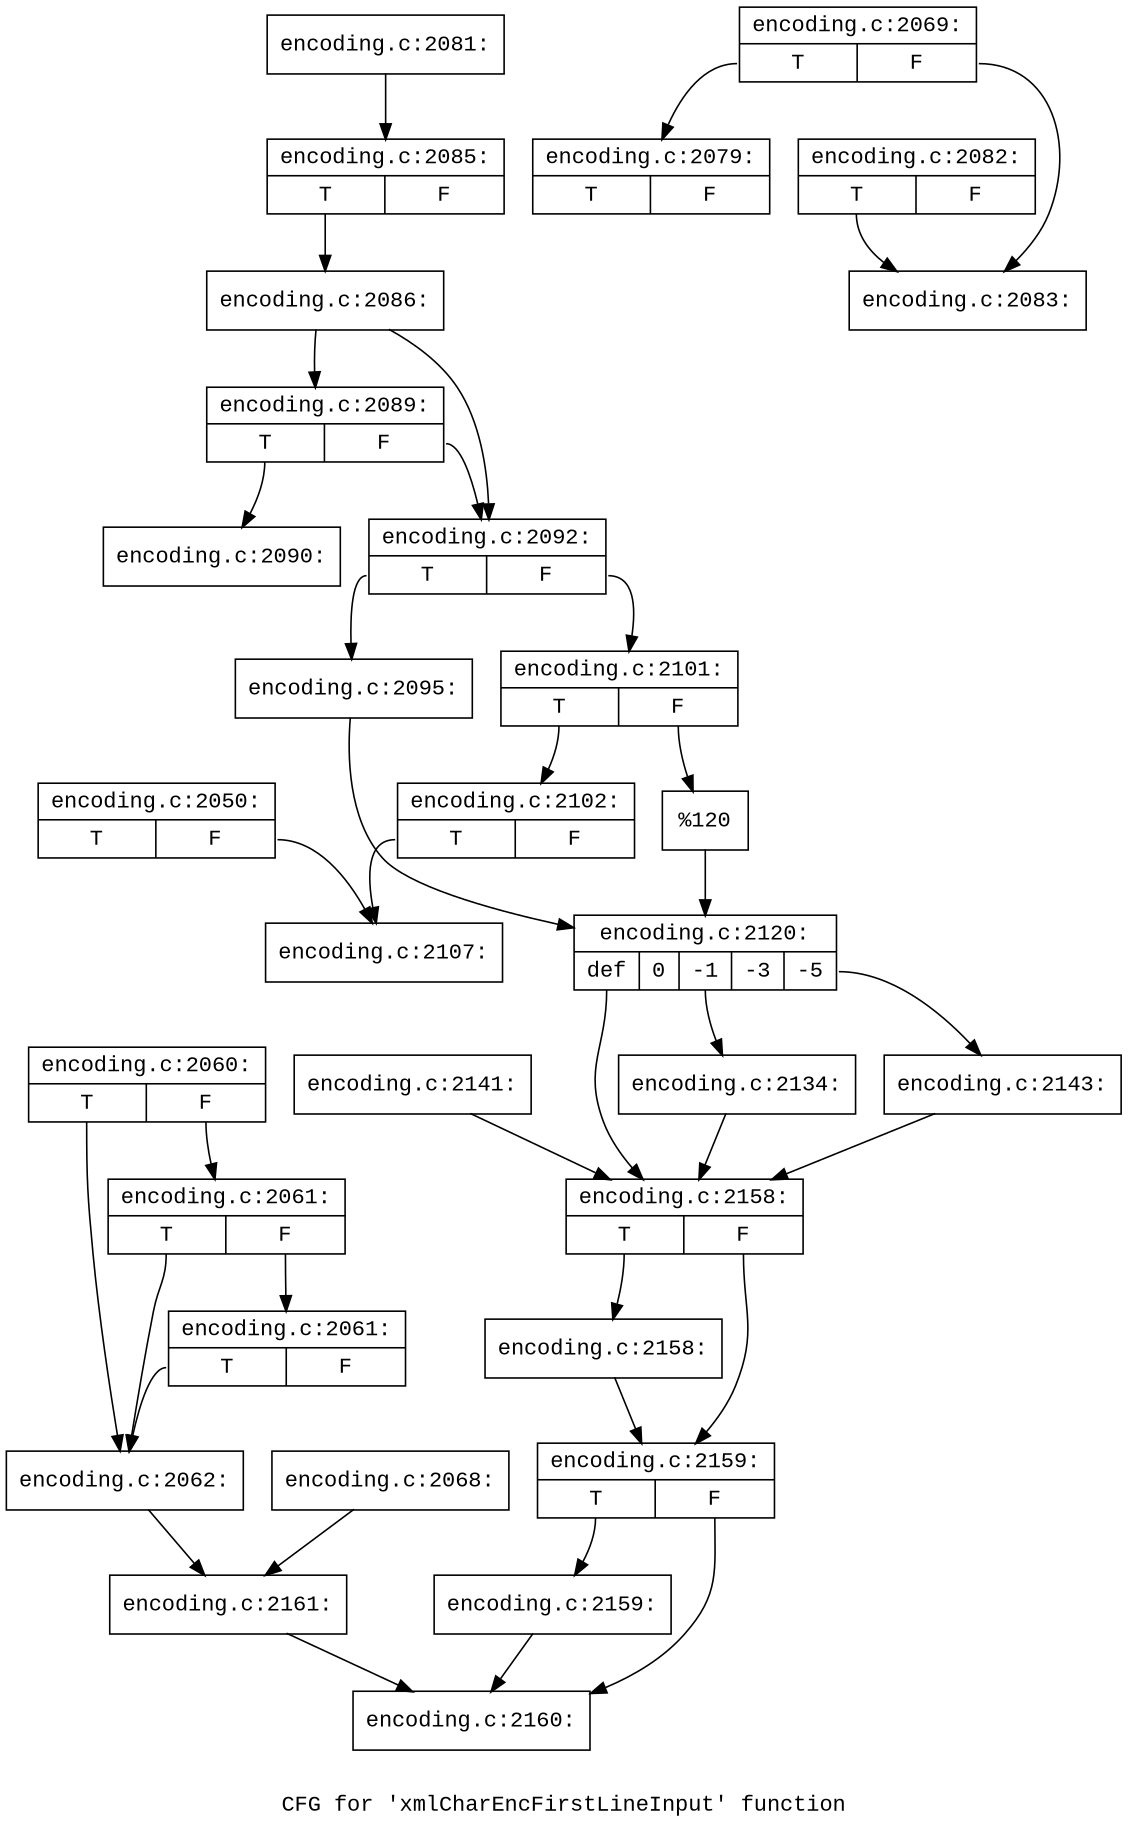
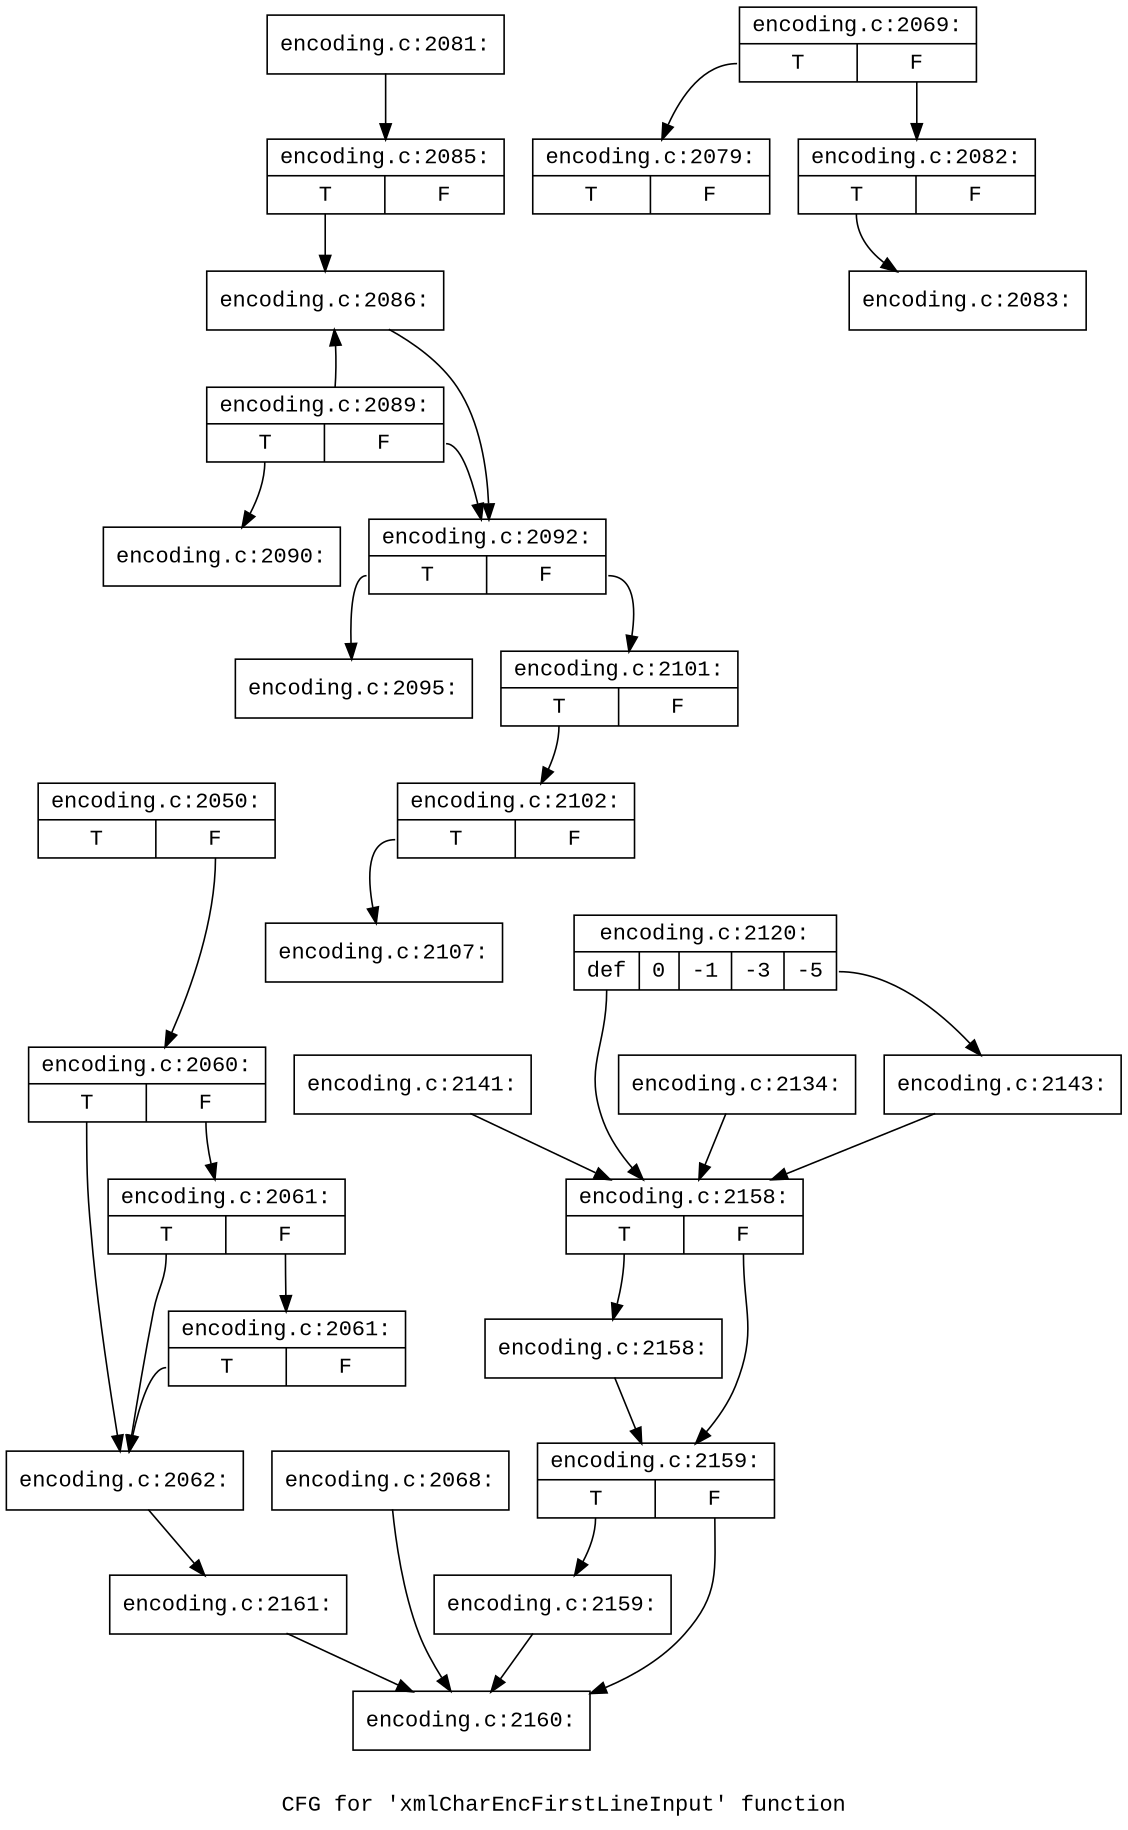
(1059, 146) -> (917, 103)
(315, 351) -> (336, 367)
(705, 821) -> none
(330, 863) -> (202, 947)
(399, 871) -> none
(708, 1016) -> none
(316, 1538) -> (407, 1597)
